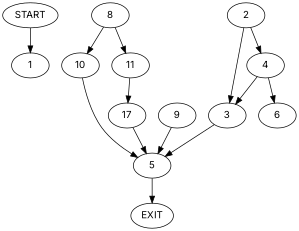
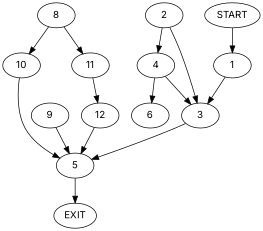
none -> (218, 87)
(127, 116) -> (100, 116)
